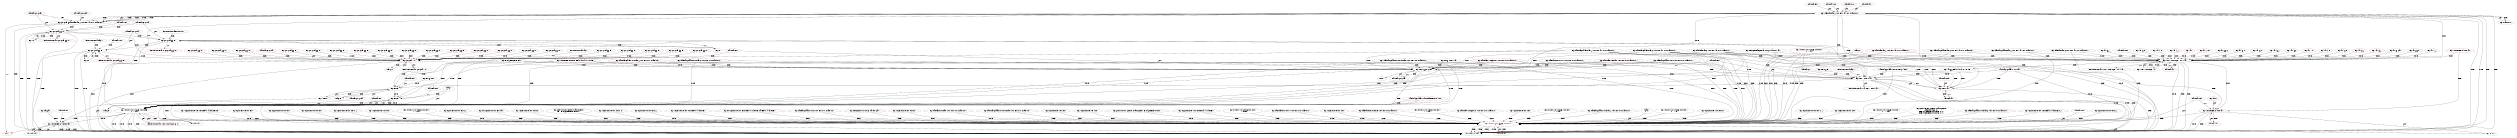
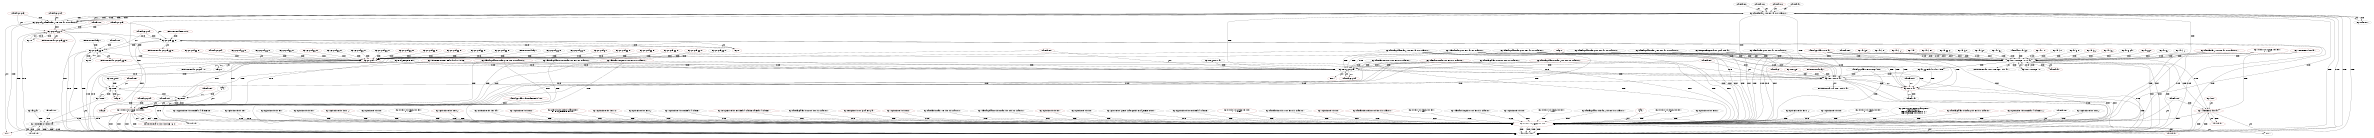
none -> (601, 51)
(2292, 51) -> (2019, 51)
none -> (1919, 55)
(491, 111) -> (487, 111)
